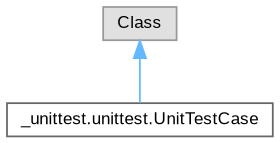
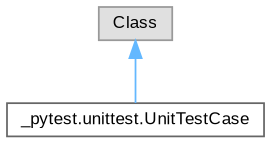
(140, 120) -> (136, 120)
